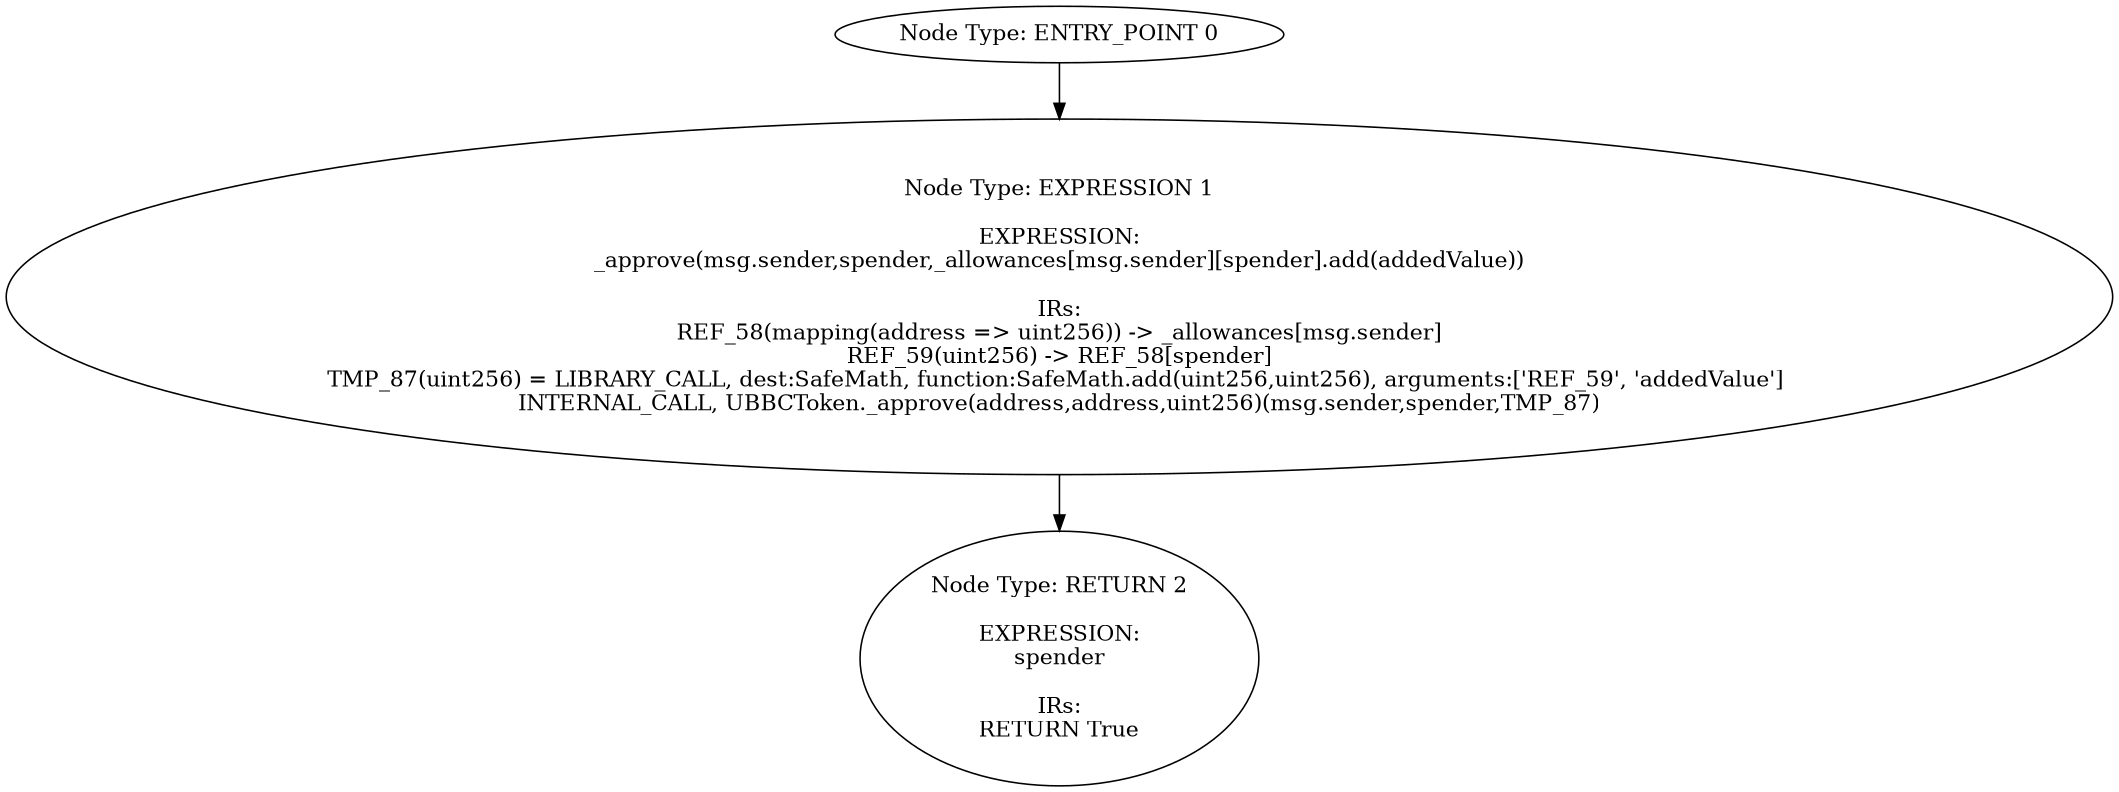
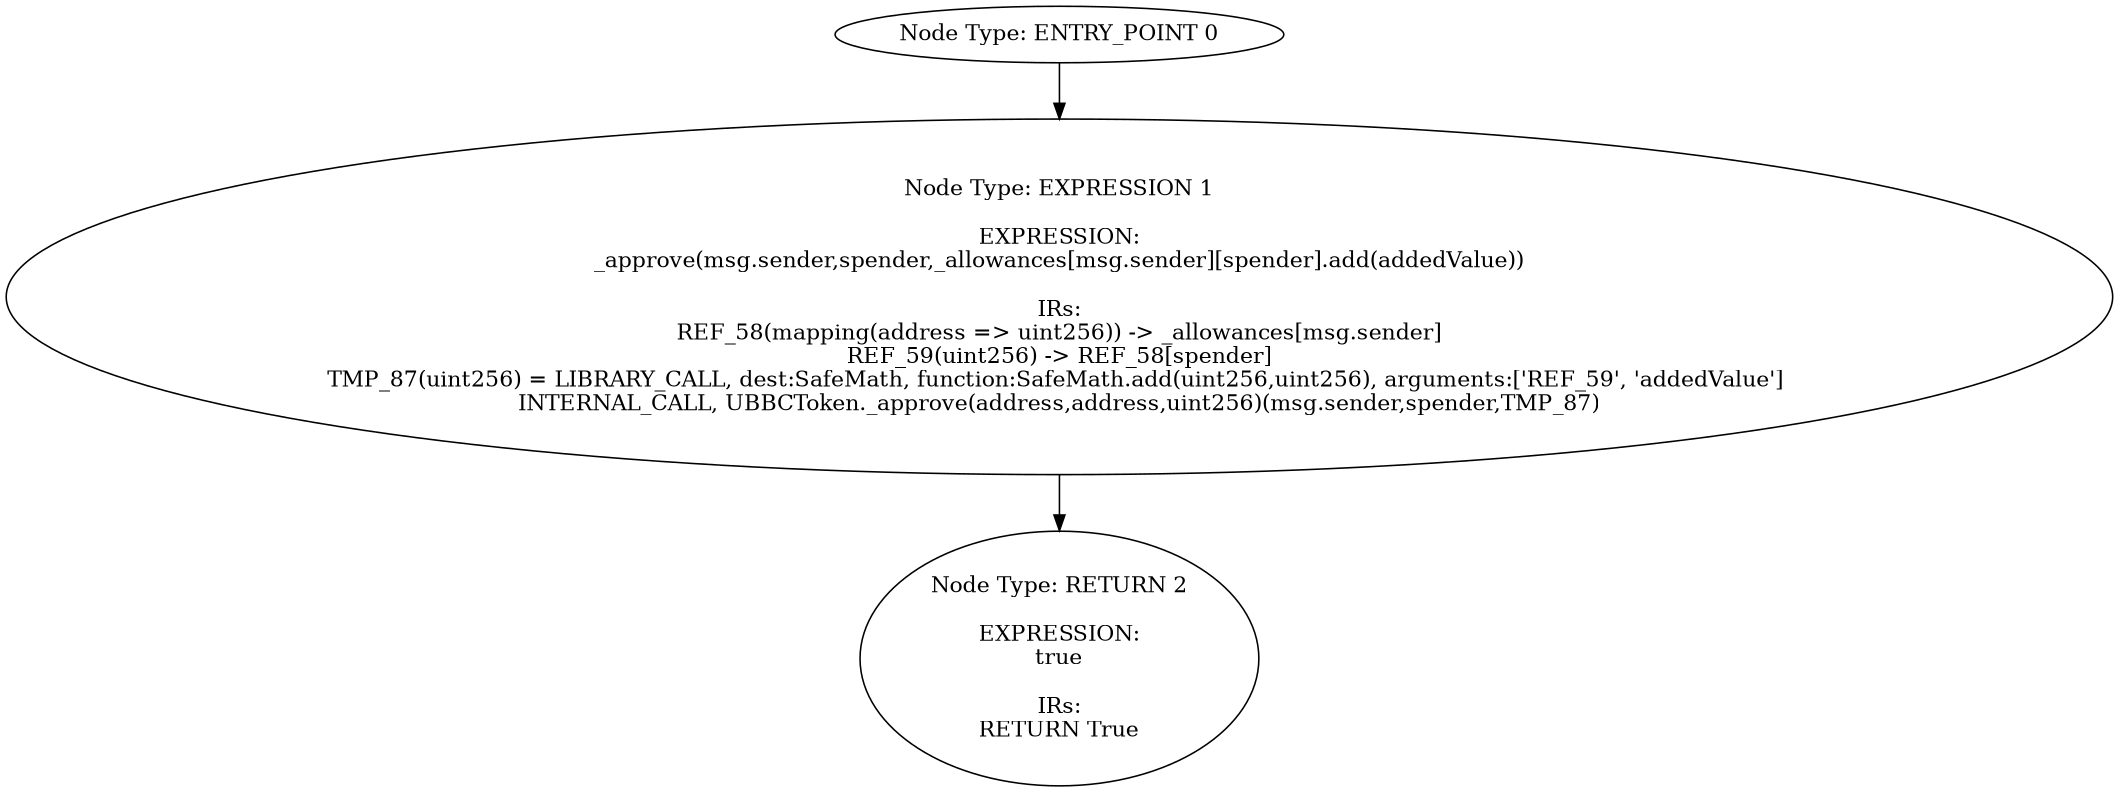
(1059, 659) -> (1059, 659)
